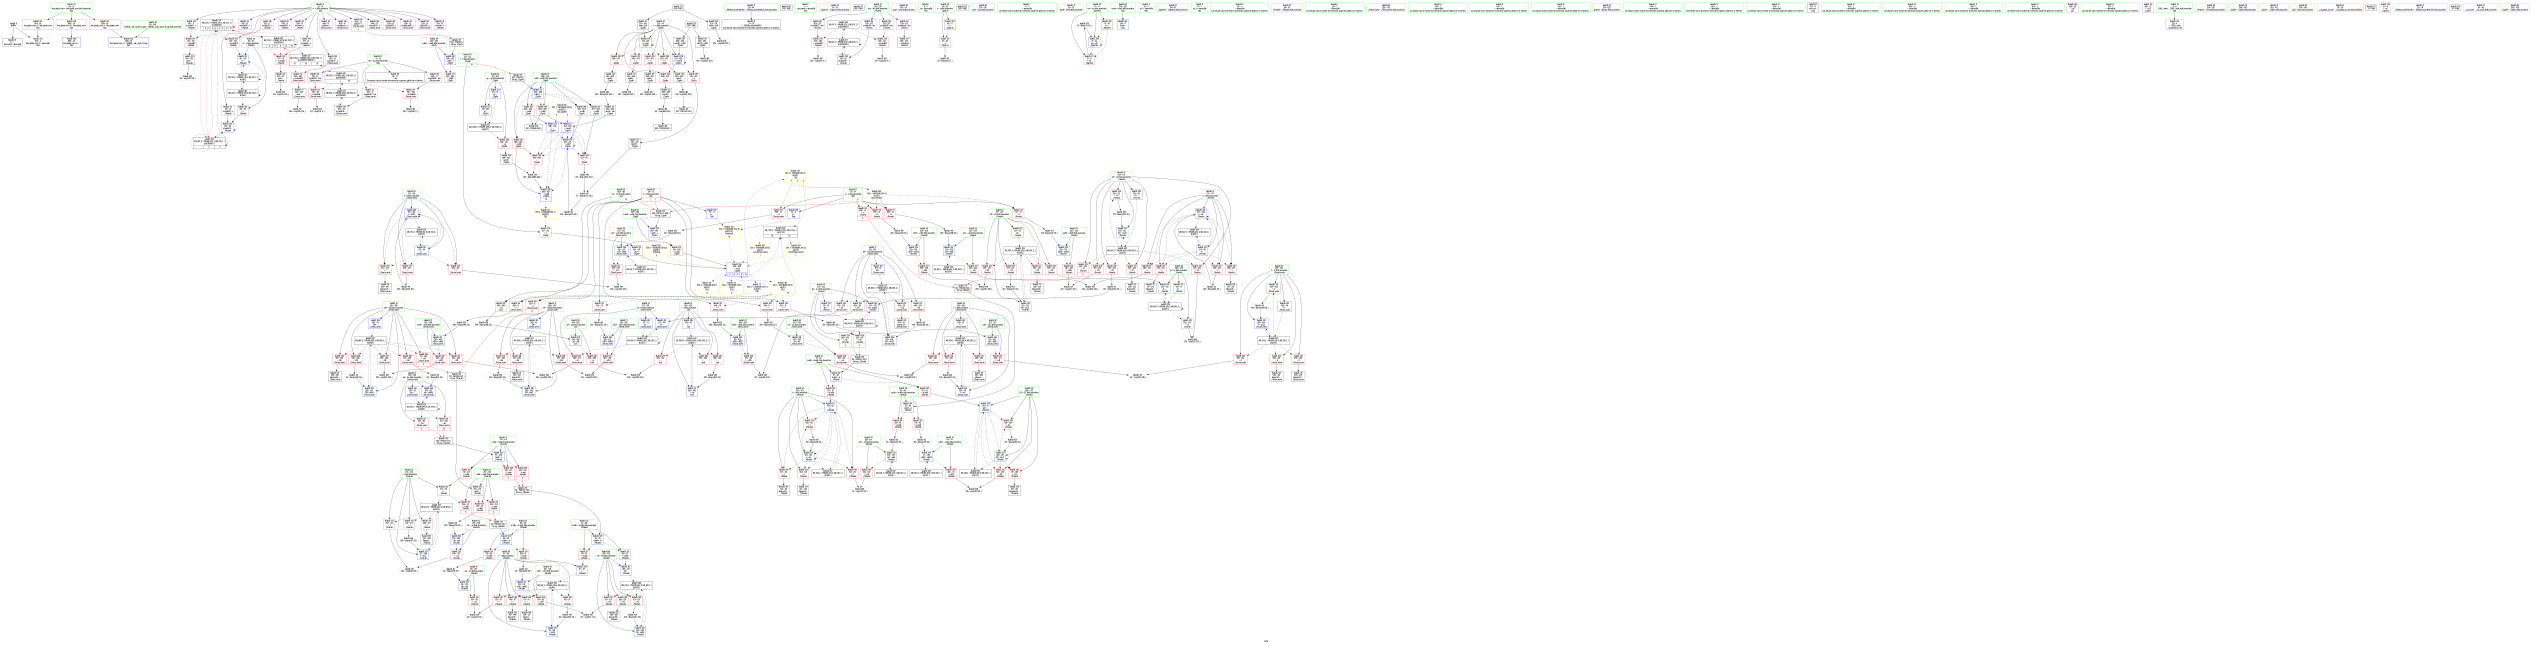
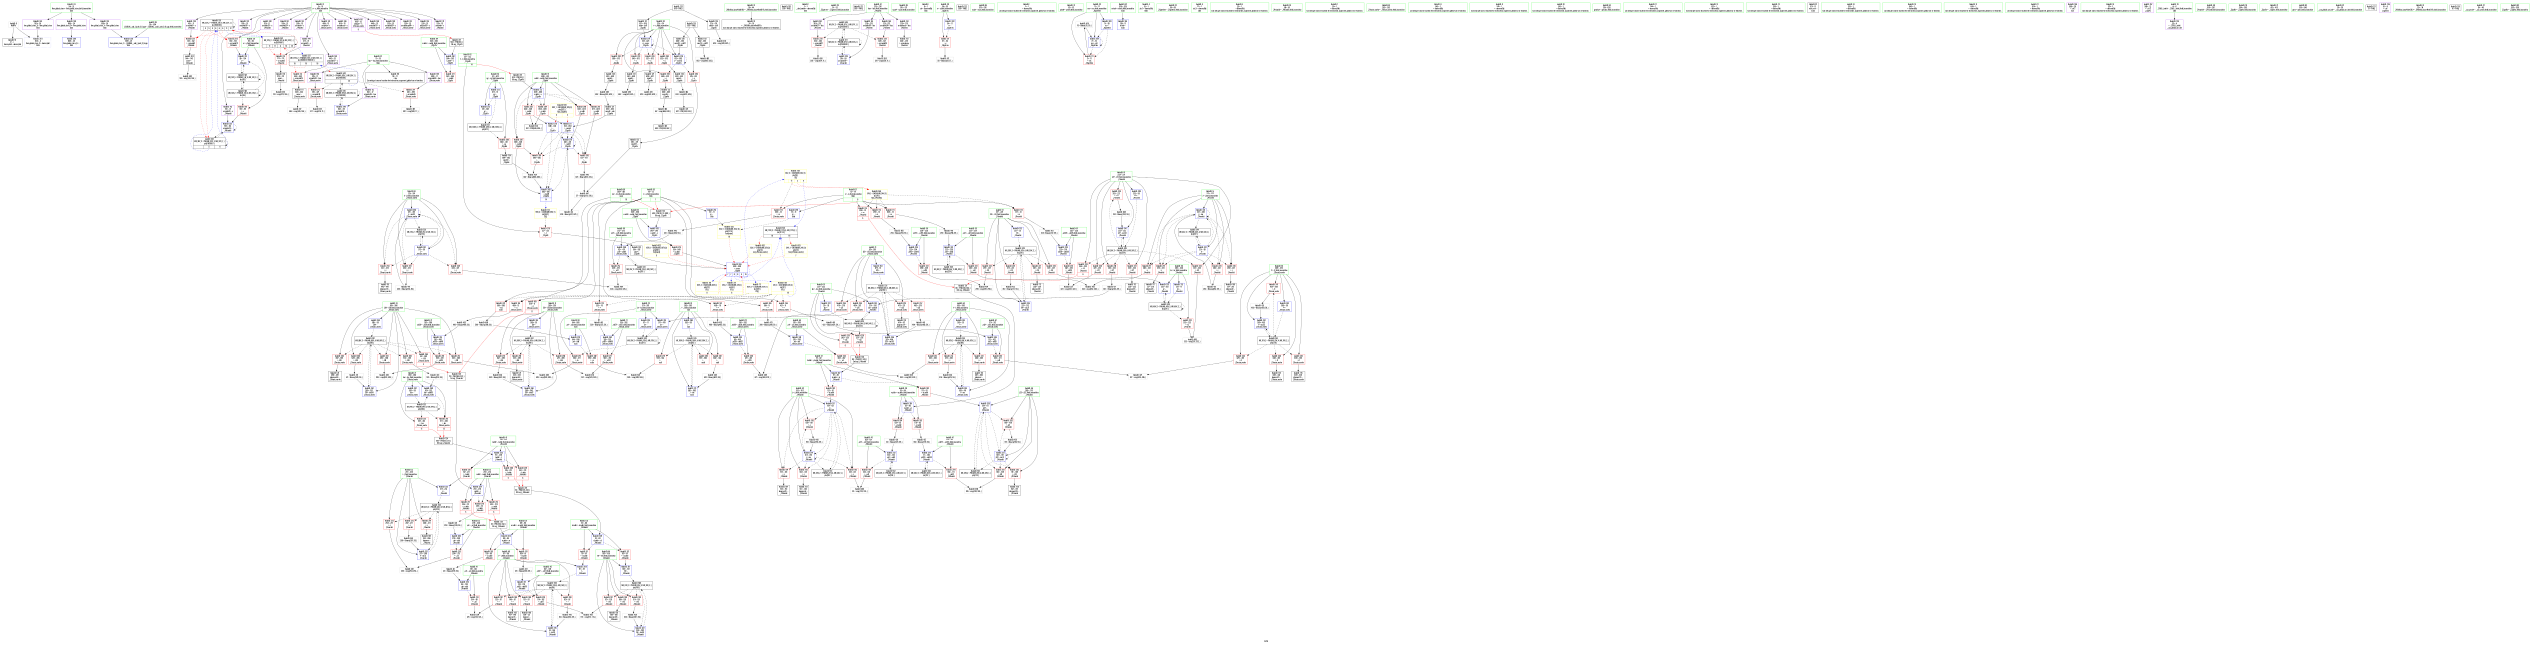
(651, 195) -> (651, 195)
(1031, 235) -> (1031, 235)
(904, 274) -> none
(424, 399) -> (443, 404)
(454, 498) -> (472, 497)
